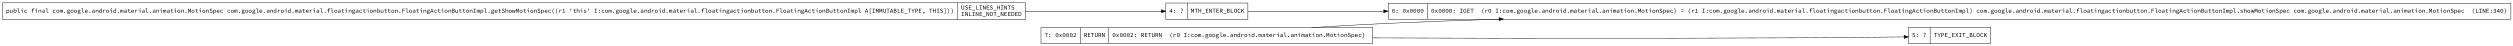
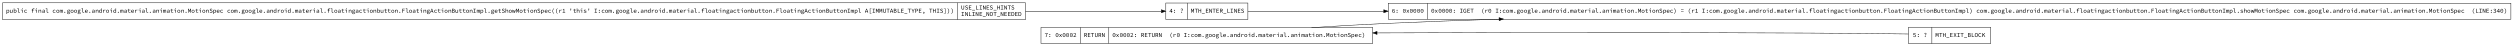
(1218, 11) -> (1218, 11)
(1960, 35) -> (1960, 35)
(1638, 38) -> (1643, 33)
